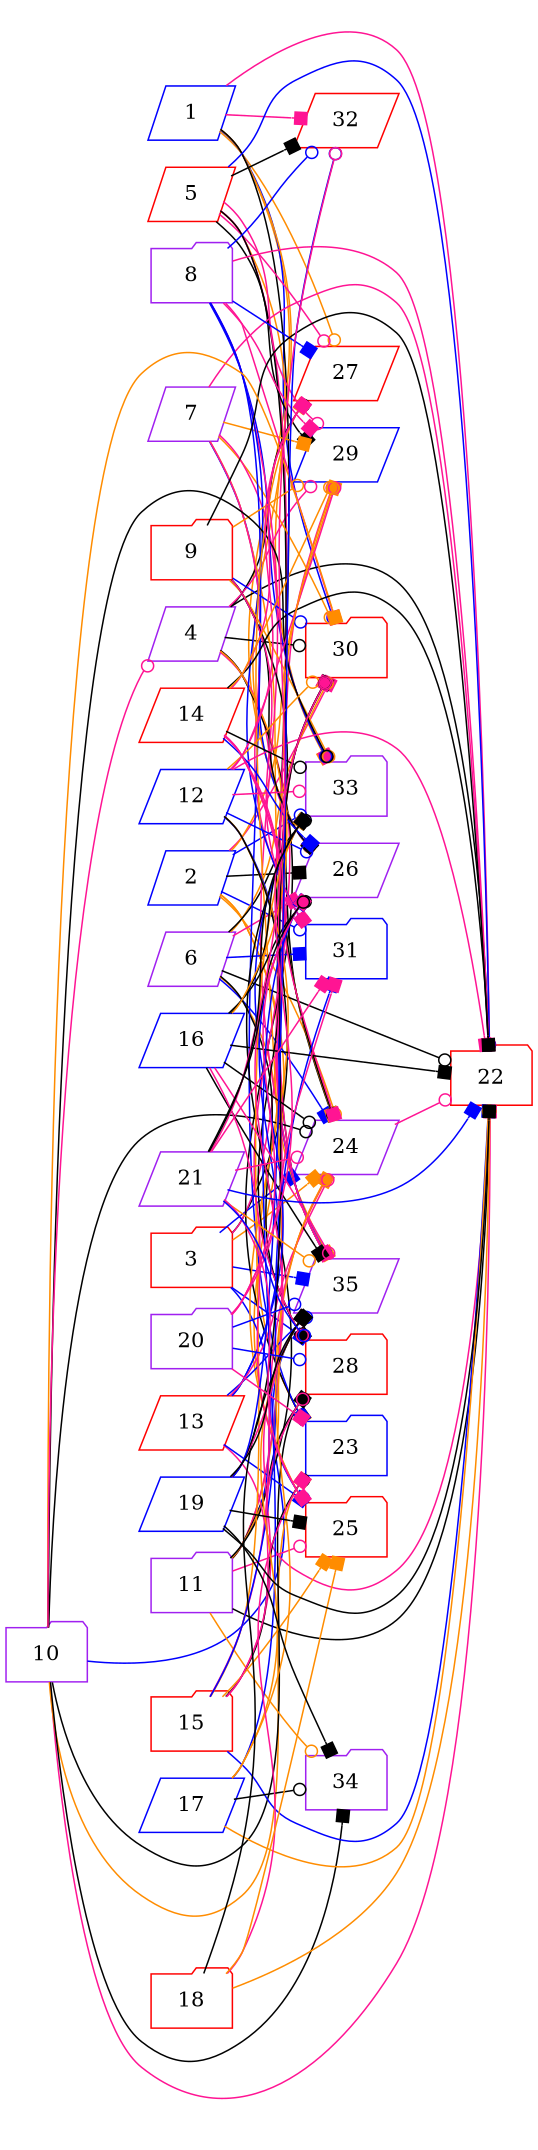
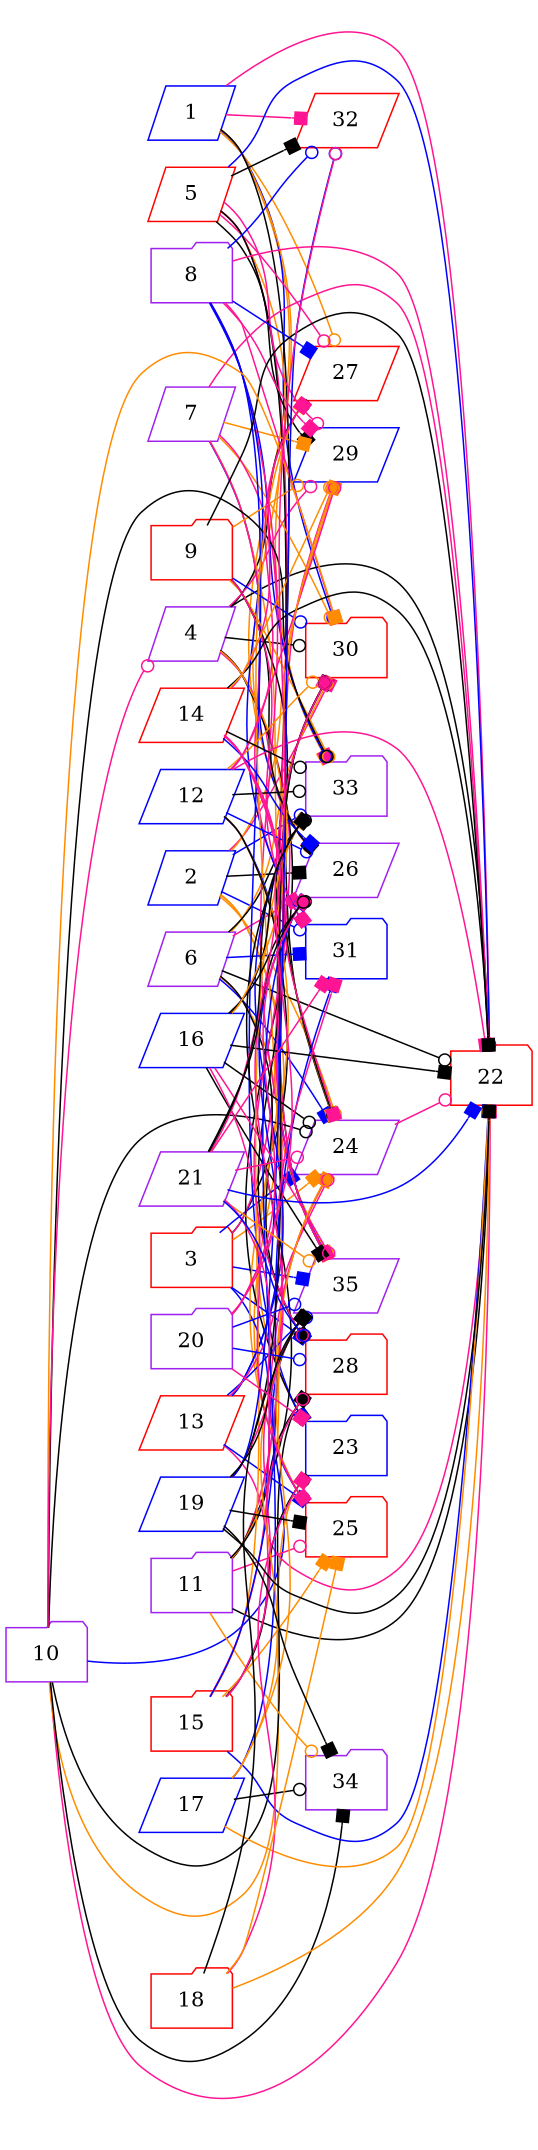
(263, 793) -> (263, 793)
